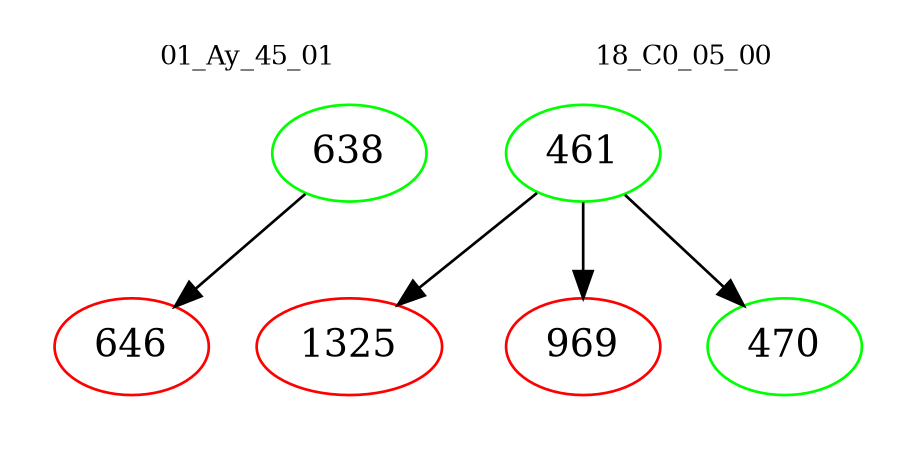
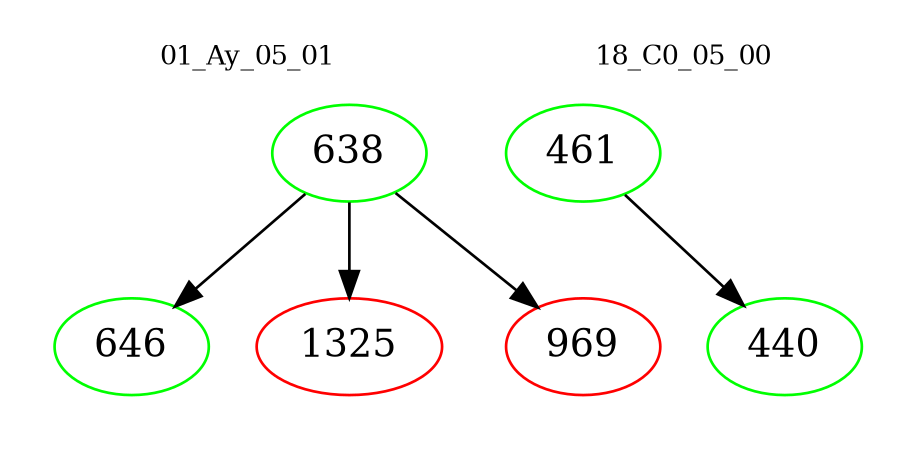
(247, 58) -> (247, 58)
(502, 221) -> (349, 237)
(583, 237) -> (444, 232)
(132, 347) -> (132, 347)
(785, 347) -> (785, 347)
